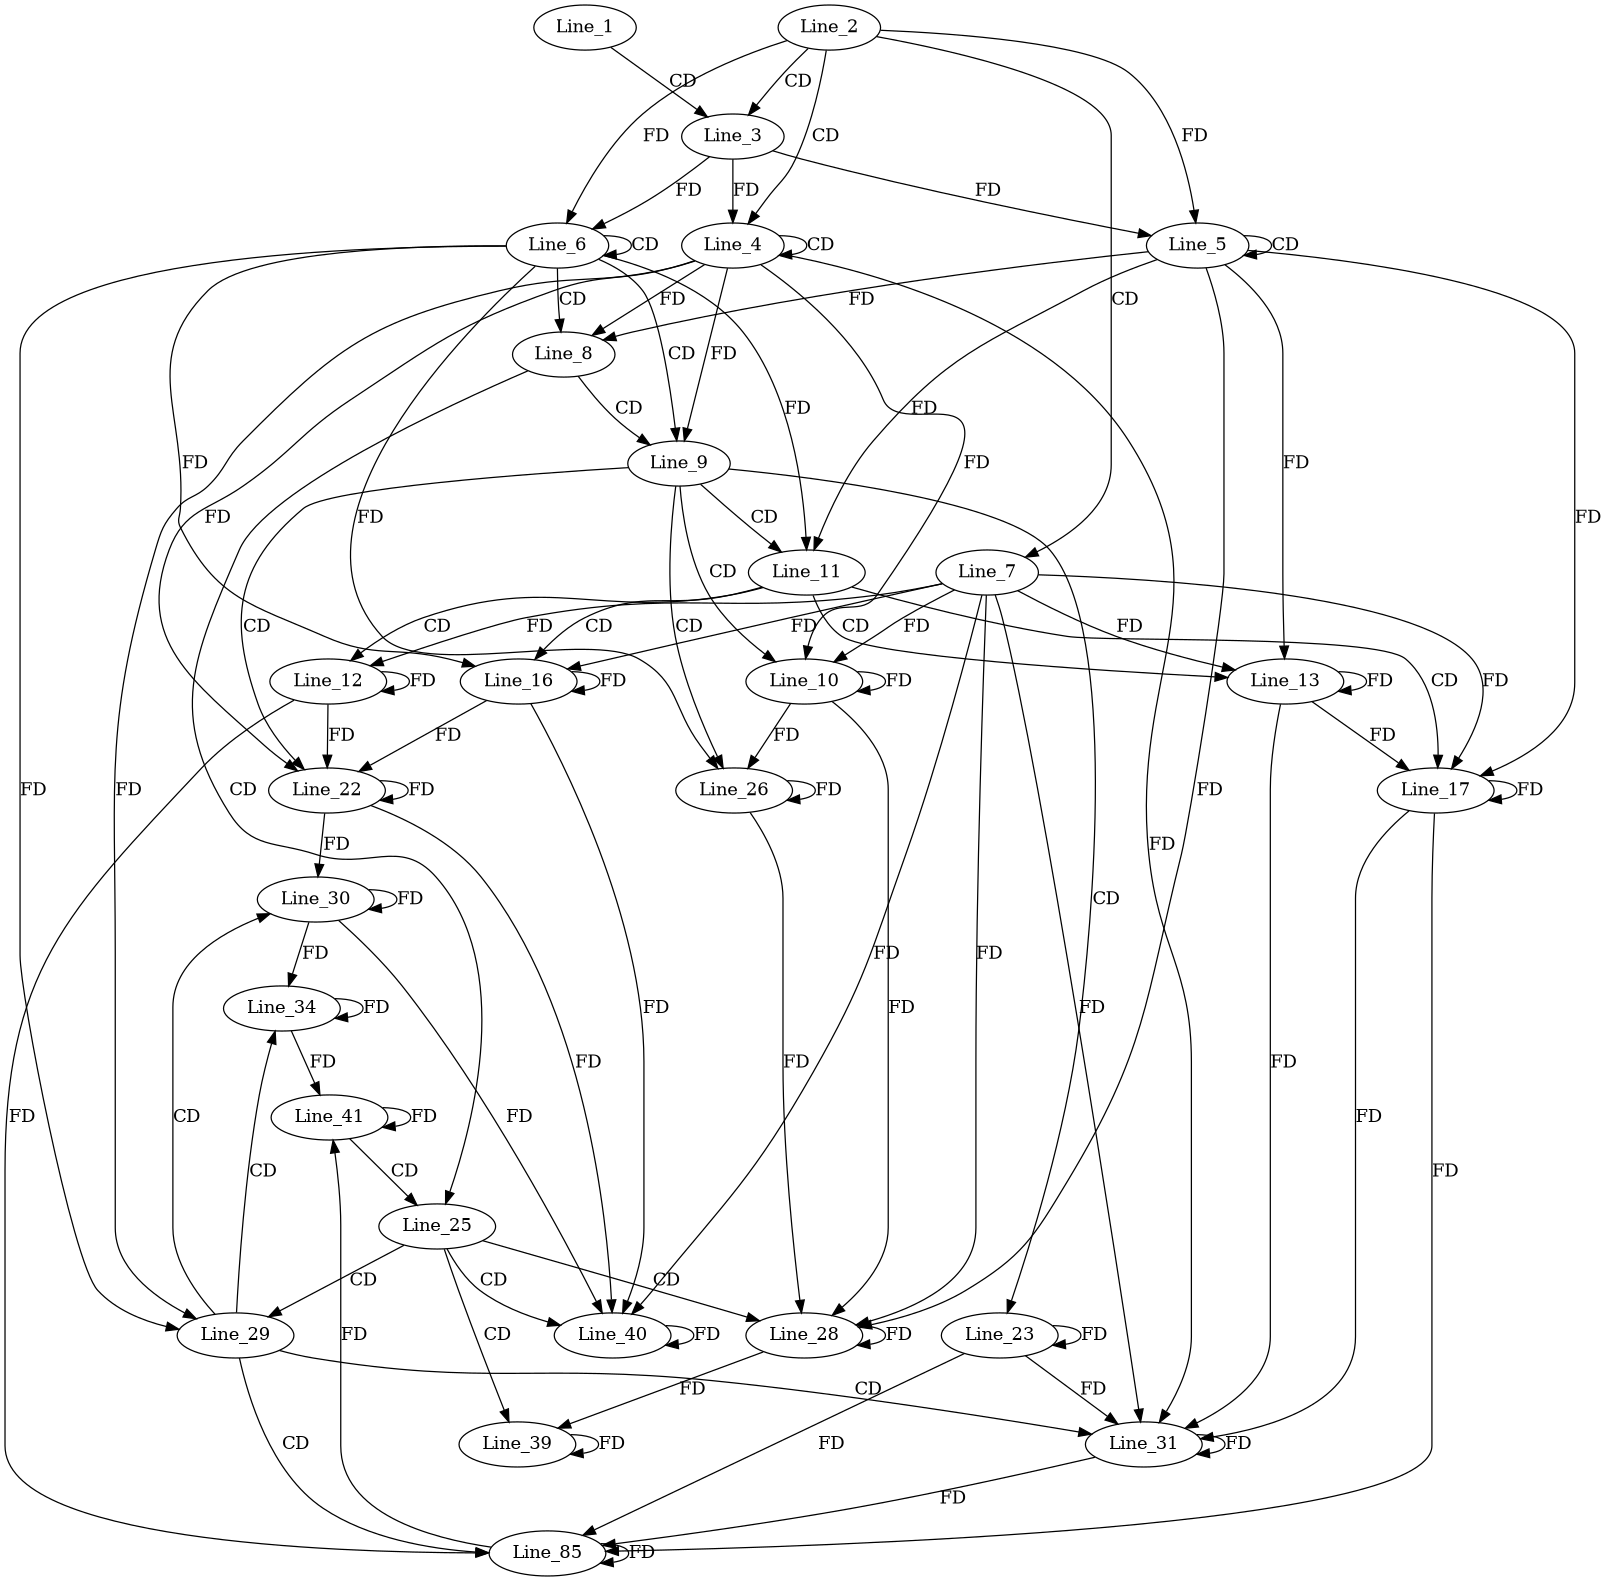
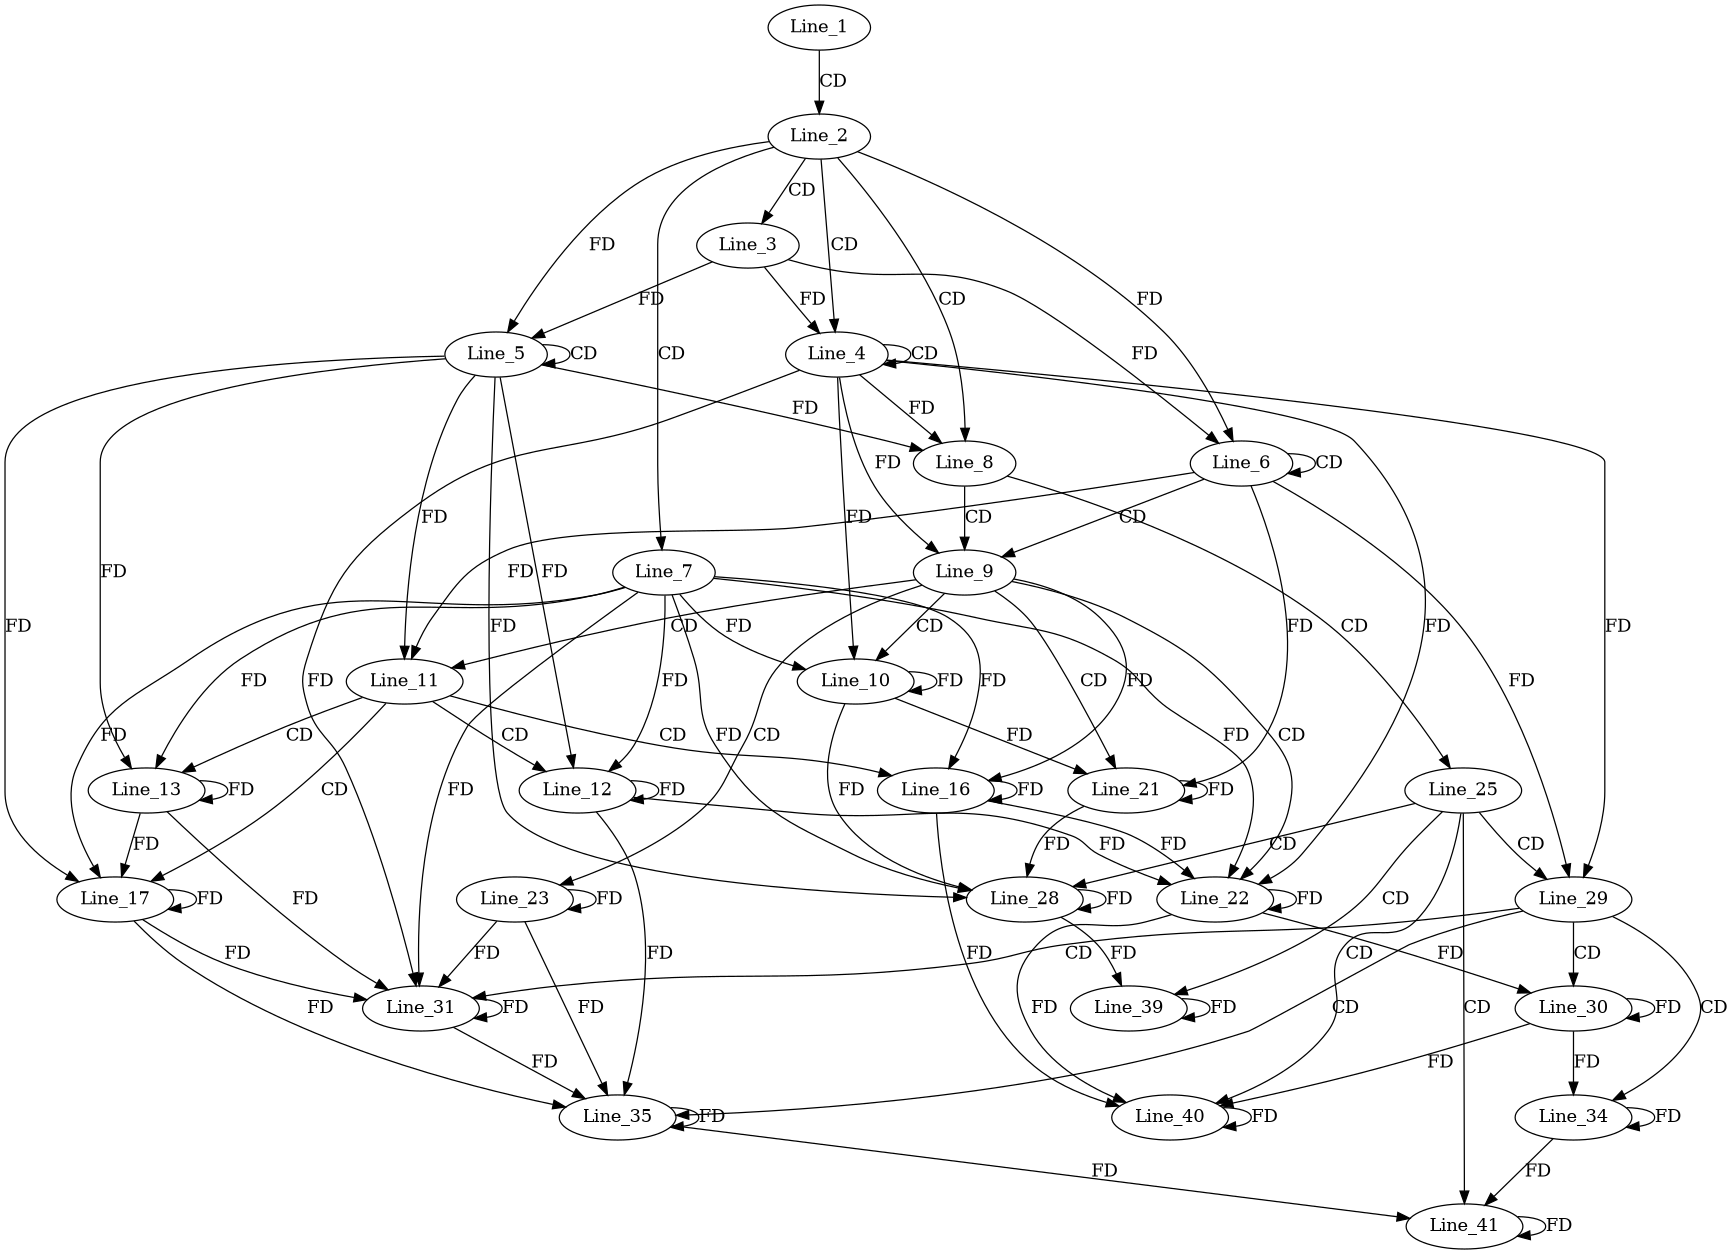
(654, 78) -> (819, 76)
(558, 298) -> (927, 282)
(174, 416) -> (1125, 679)
none -> (536, 566)
(734, 791) -> (1126, 791)
(862, 975) -> (1052, 633)
(379, 1168) -> (1464, 1002)
(547, 1553) -> (618, 1117)
